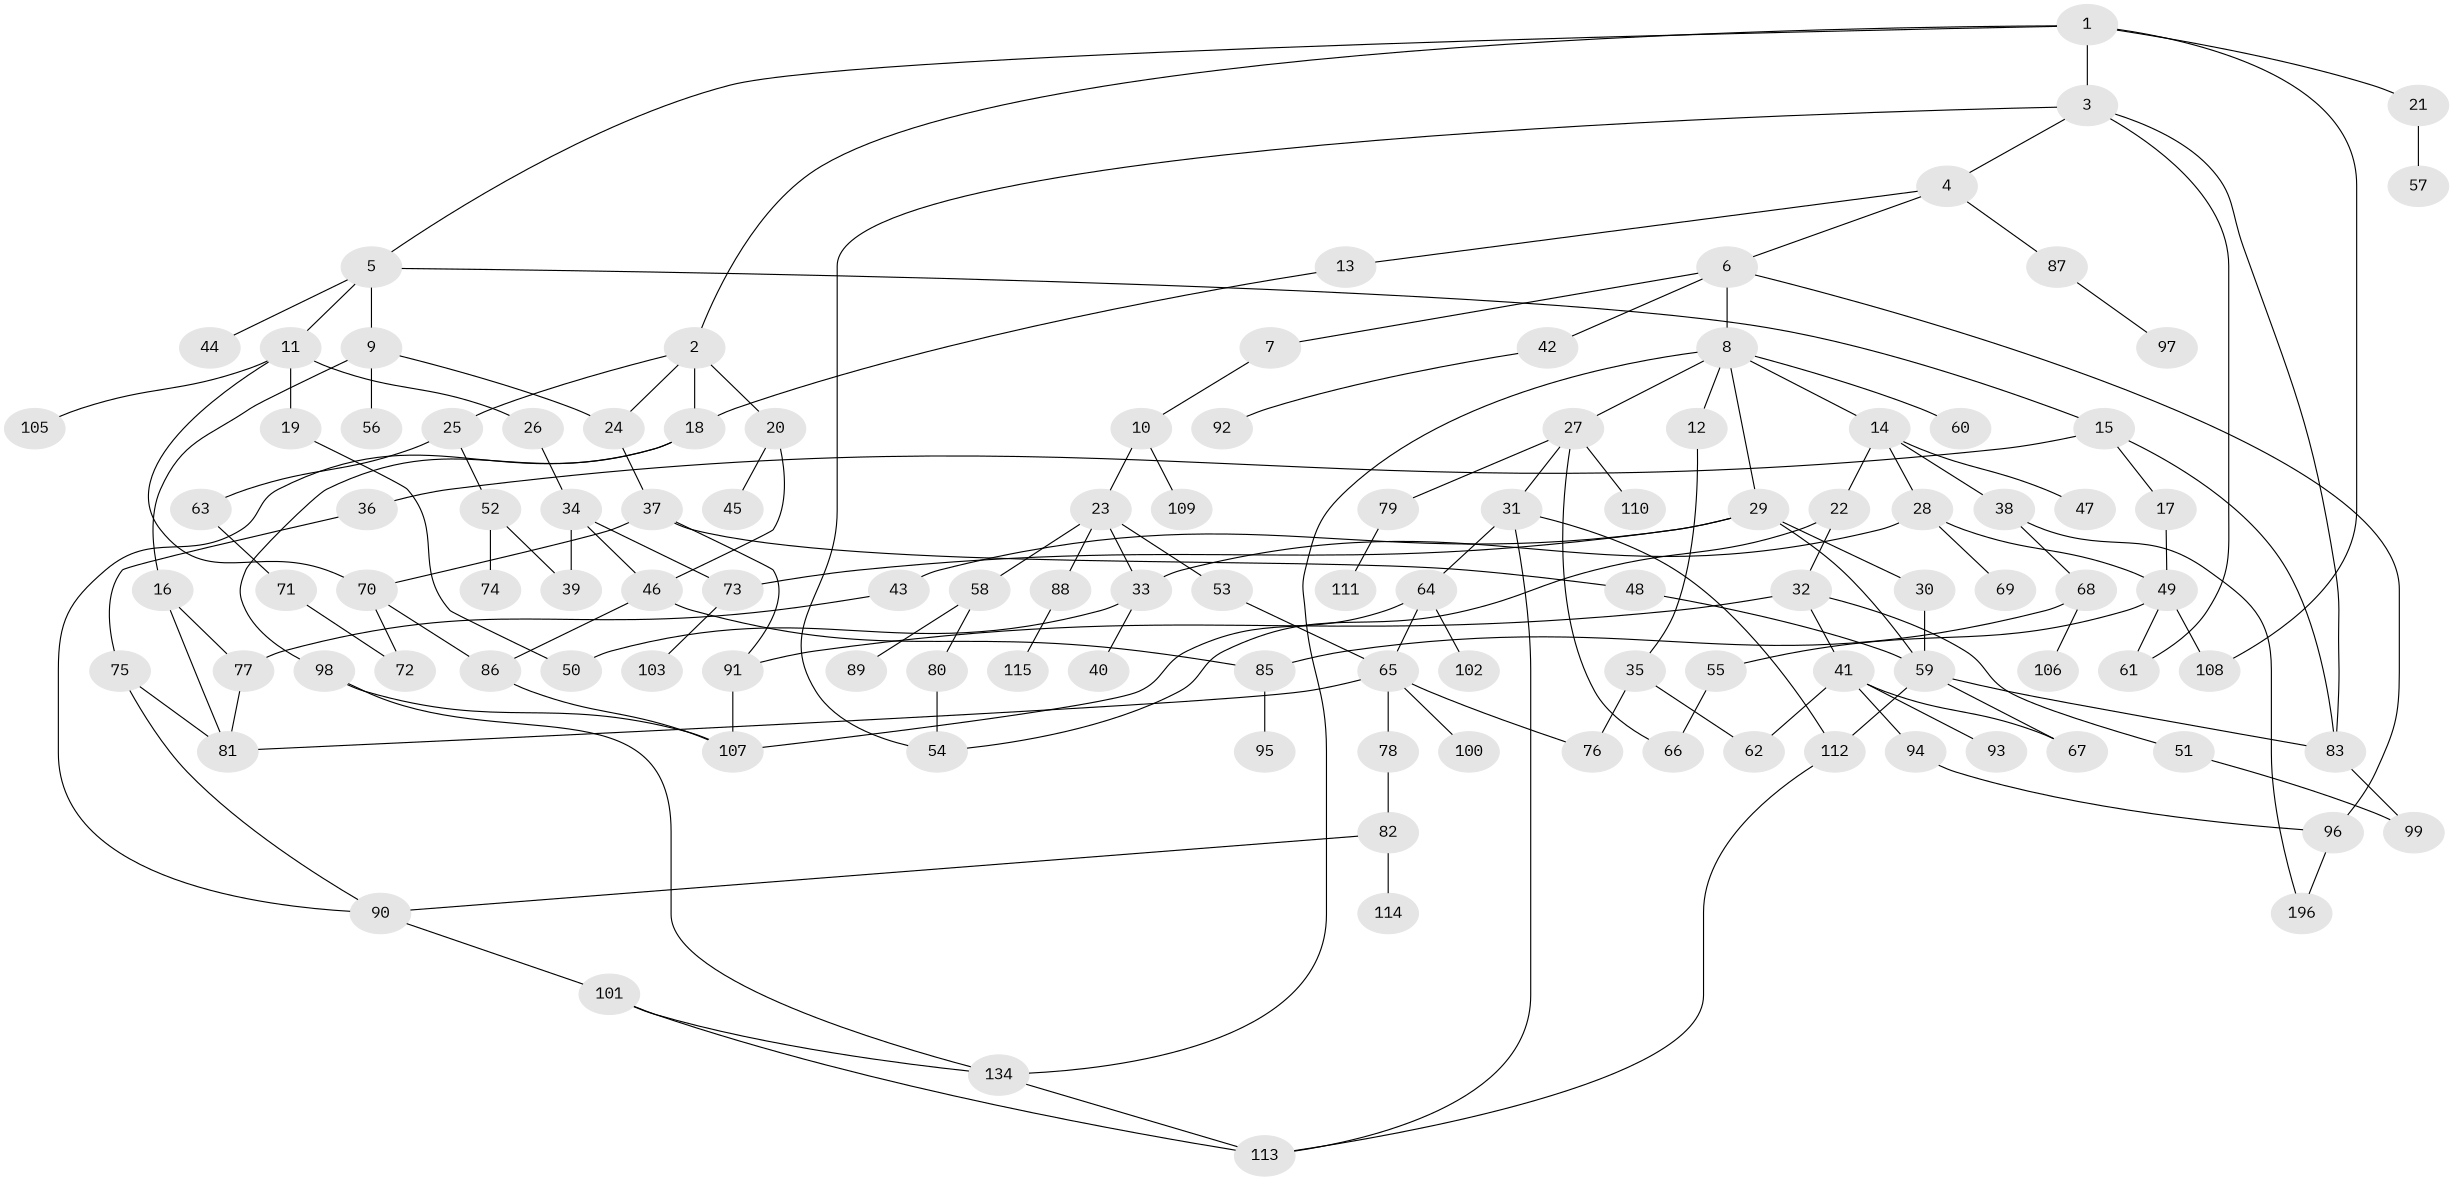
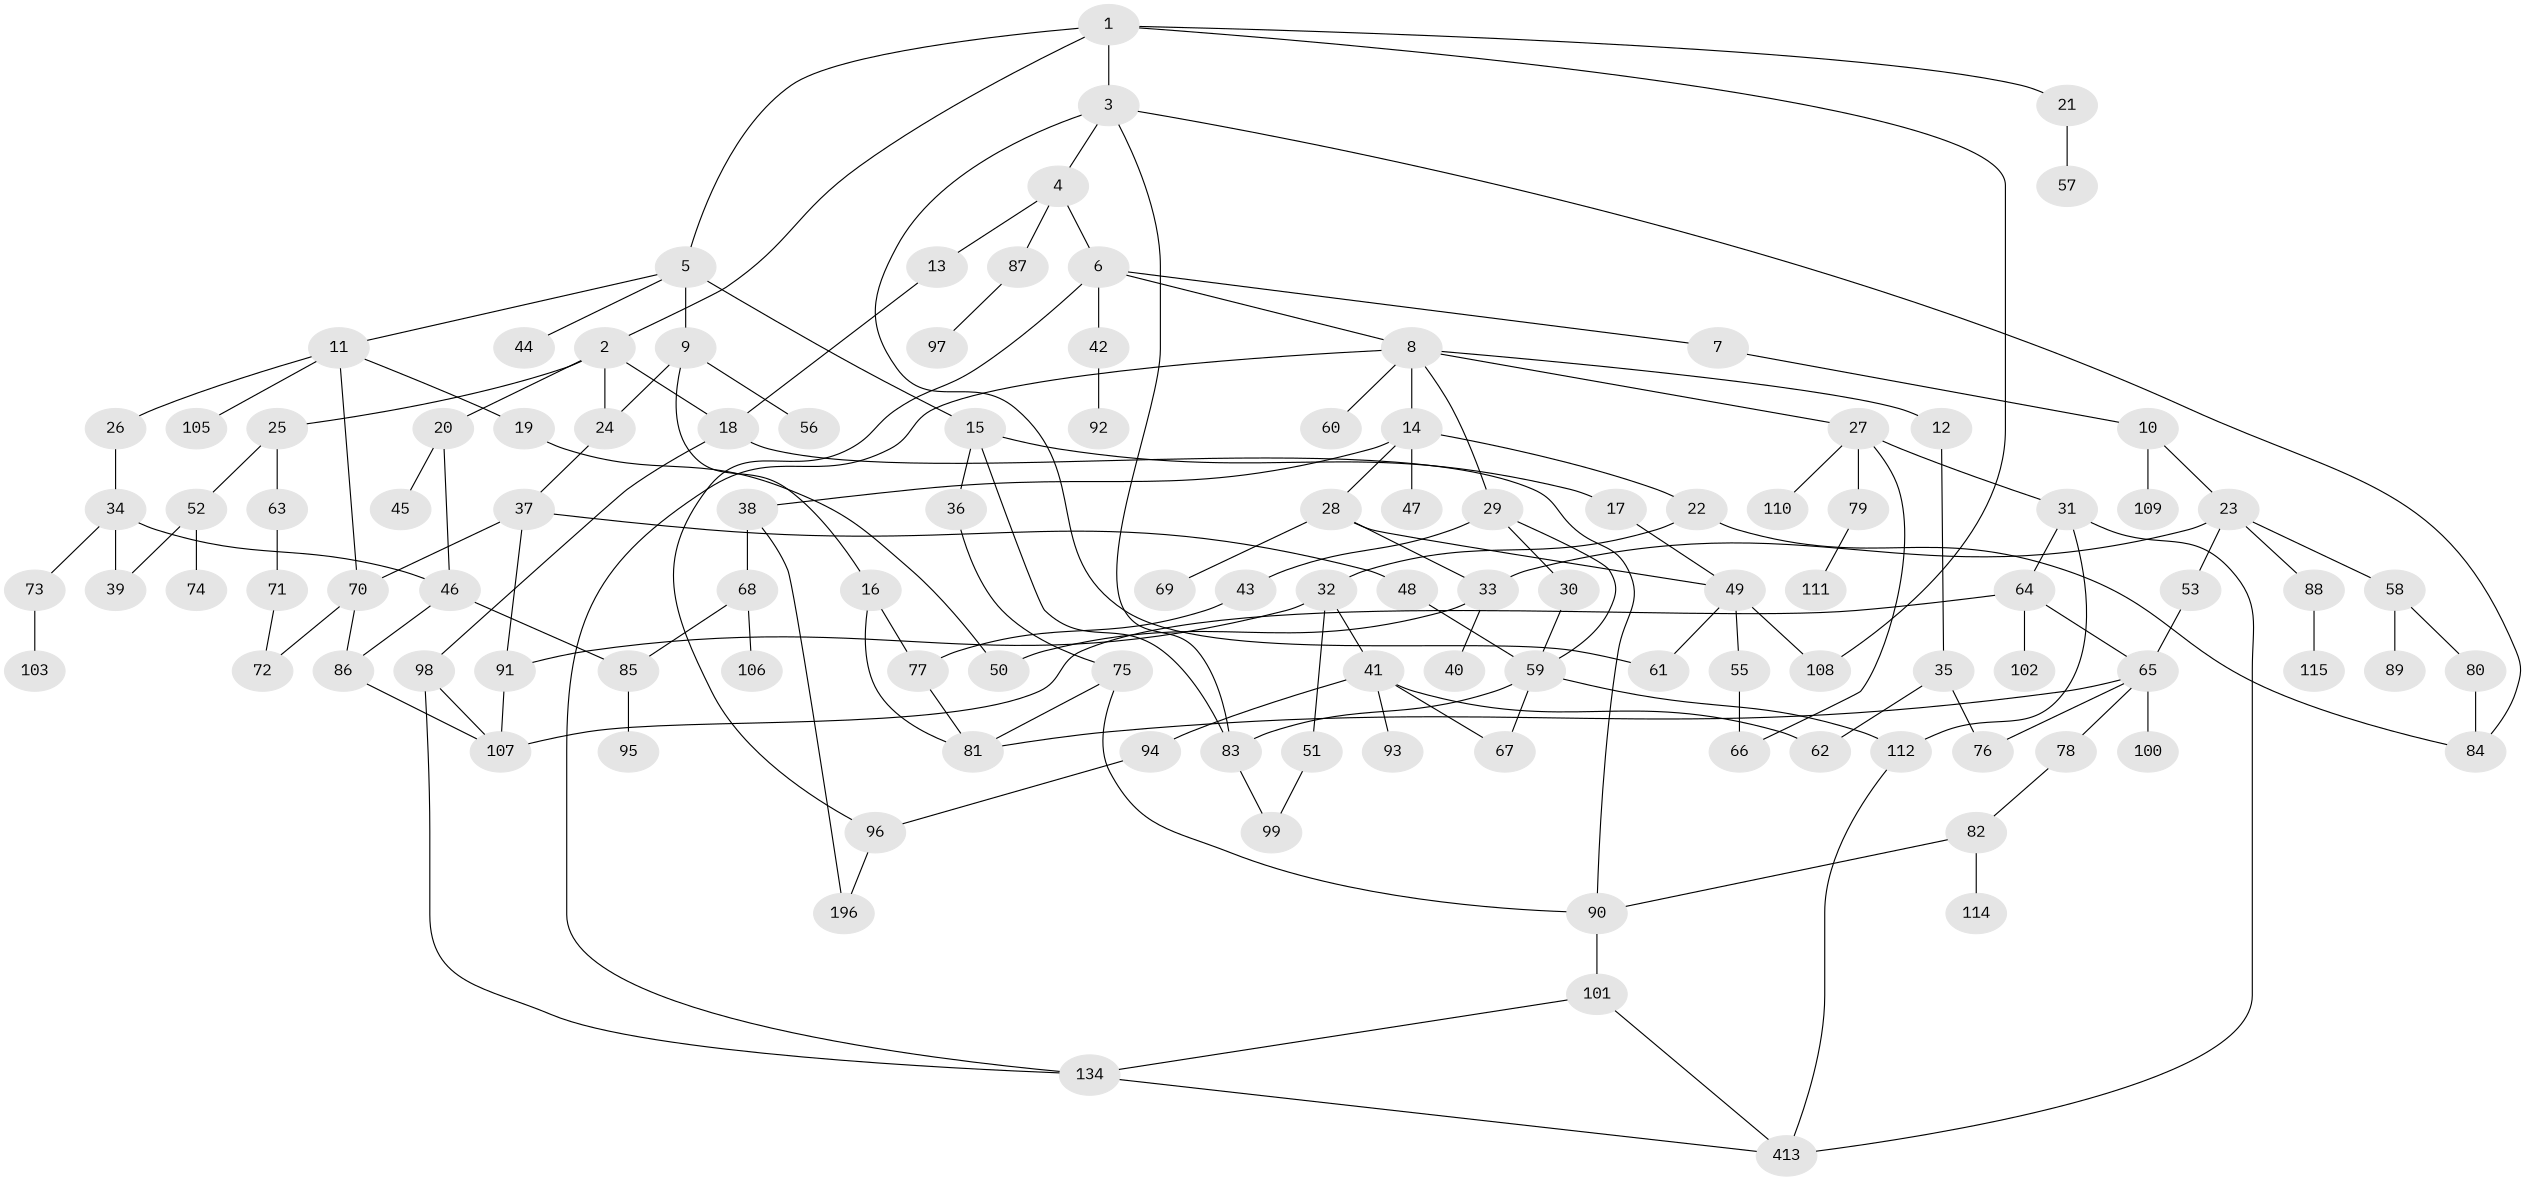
(1222, 555) -> none
(937, 752) -> (2476, 752)
(1265, 1156) -> (1787, 1156)
